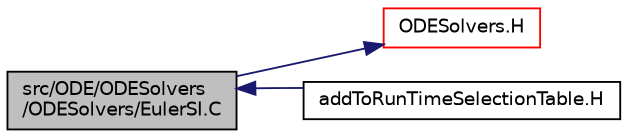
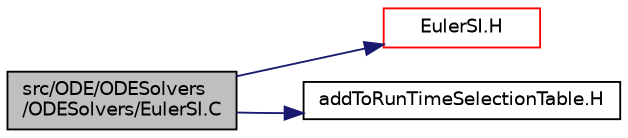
(462, 28) -> (462, 28)
(279, 88) -> (261, 113)
